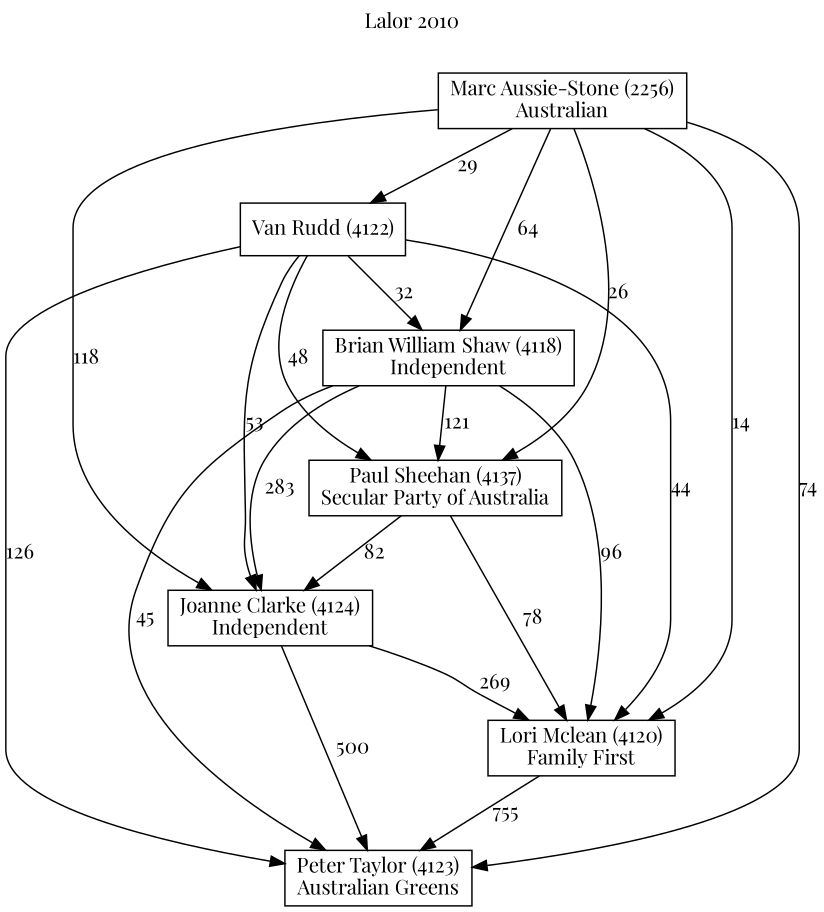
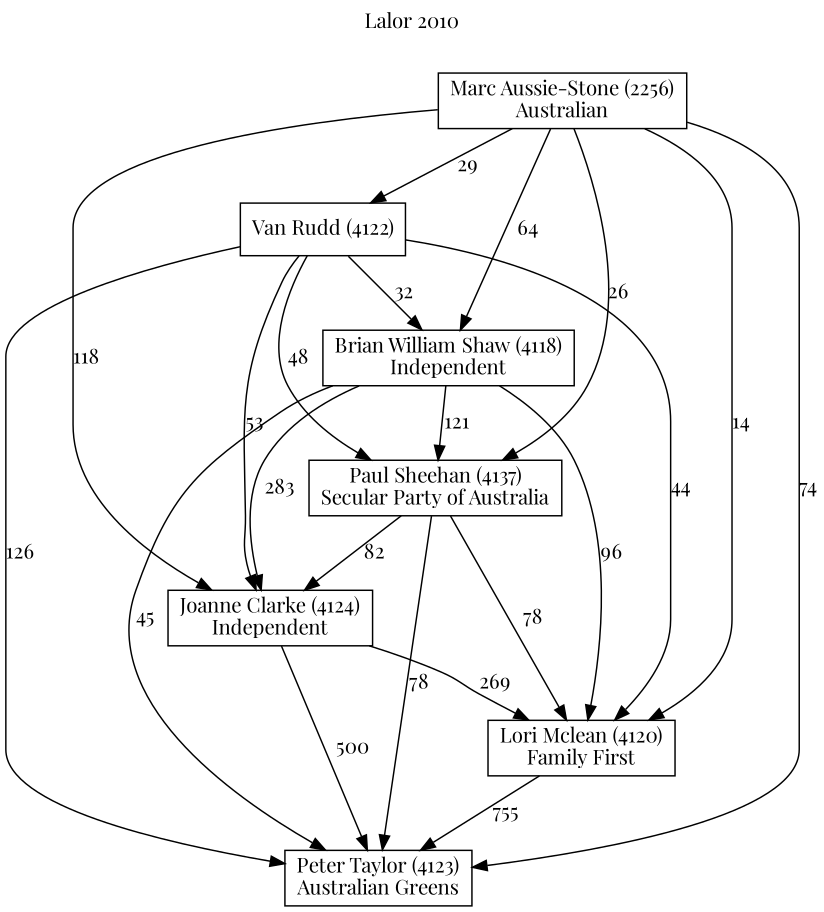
none -> (408, 676)
